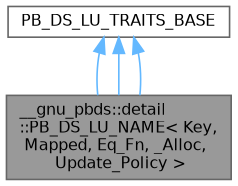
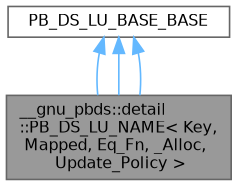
(119, 22) -> (119, 22)
